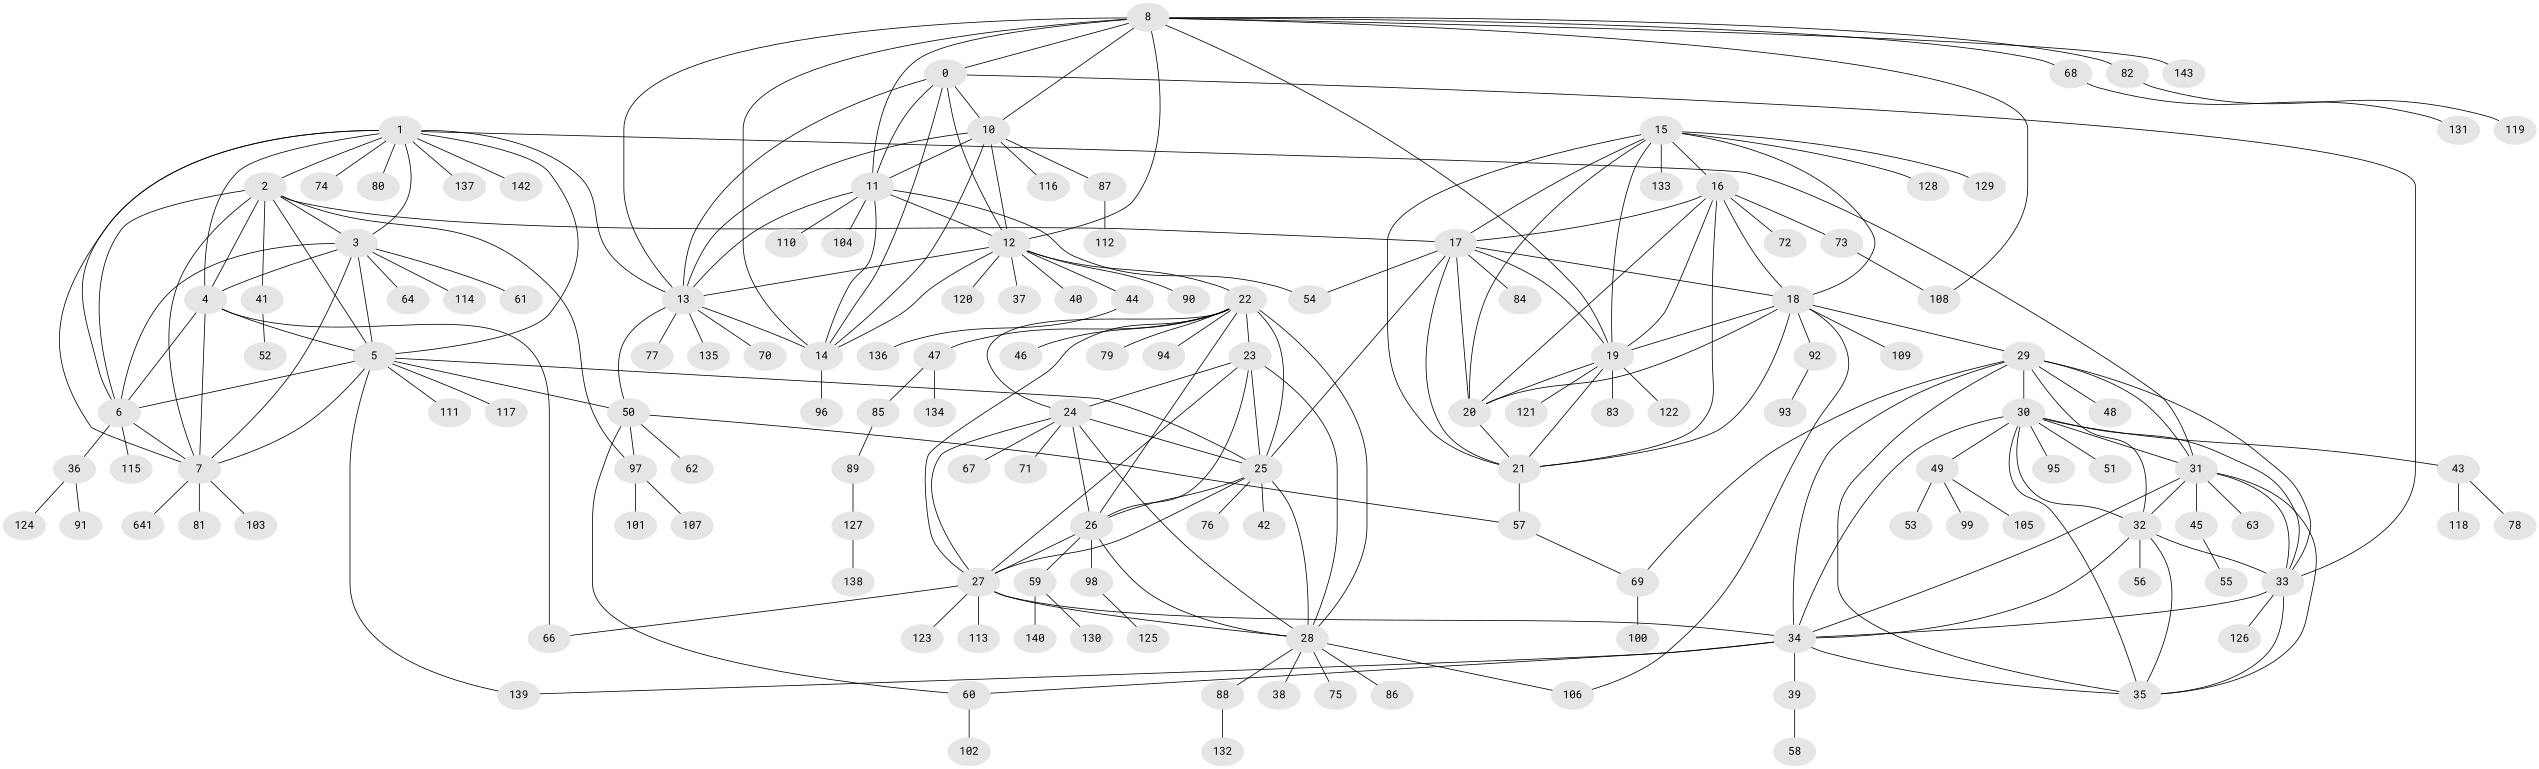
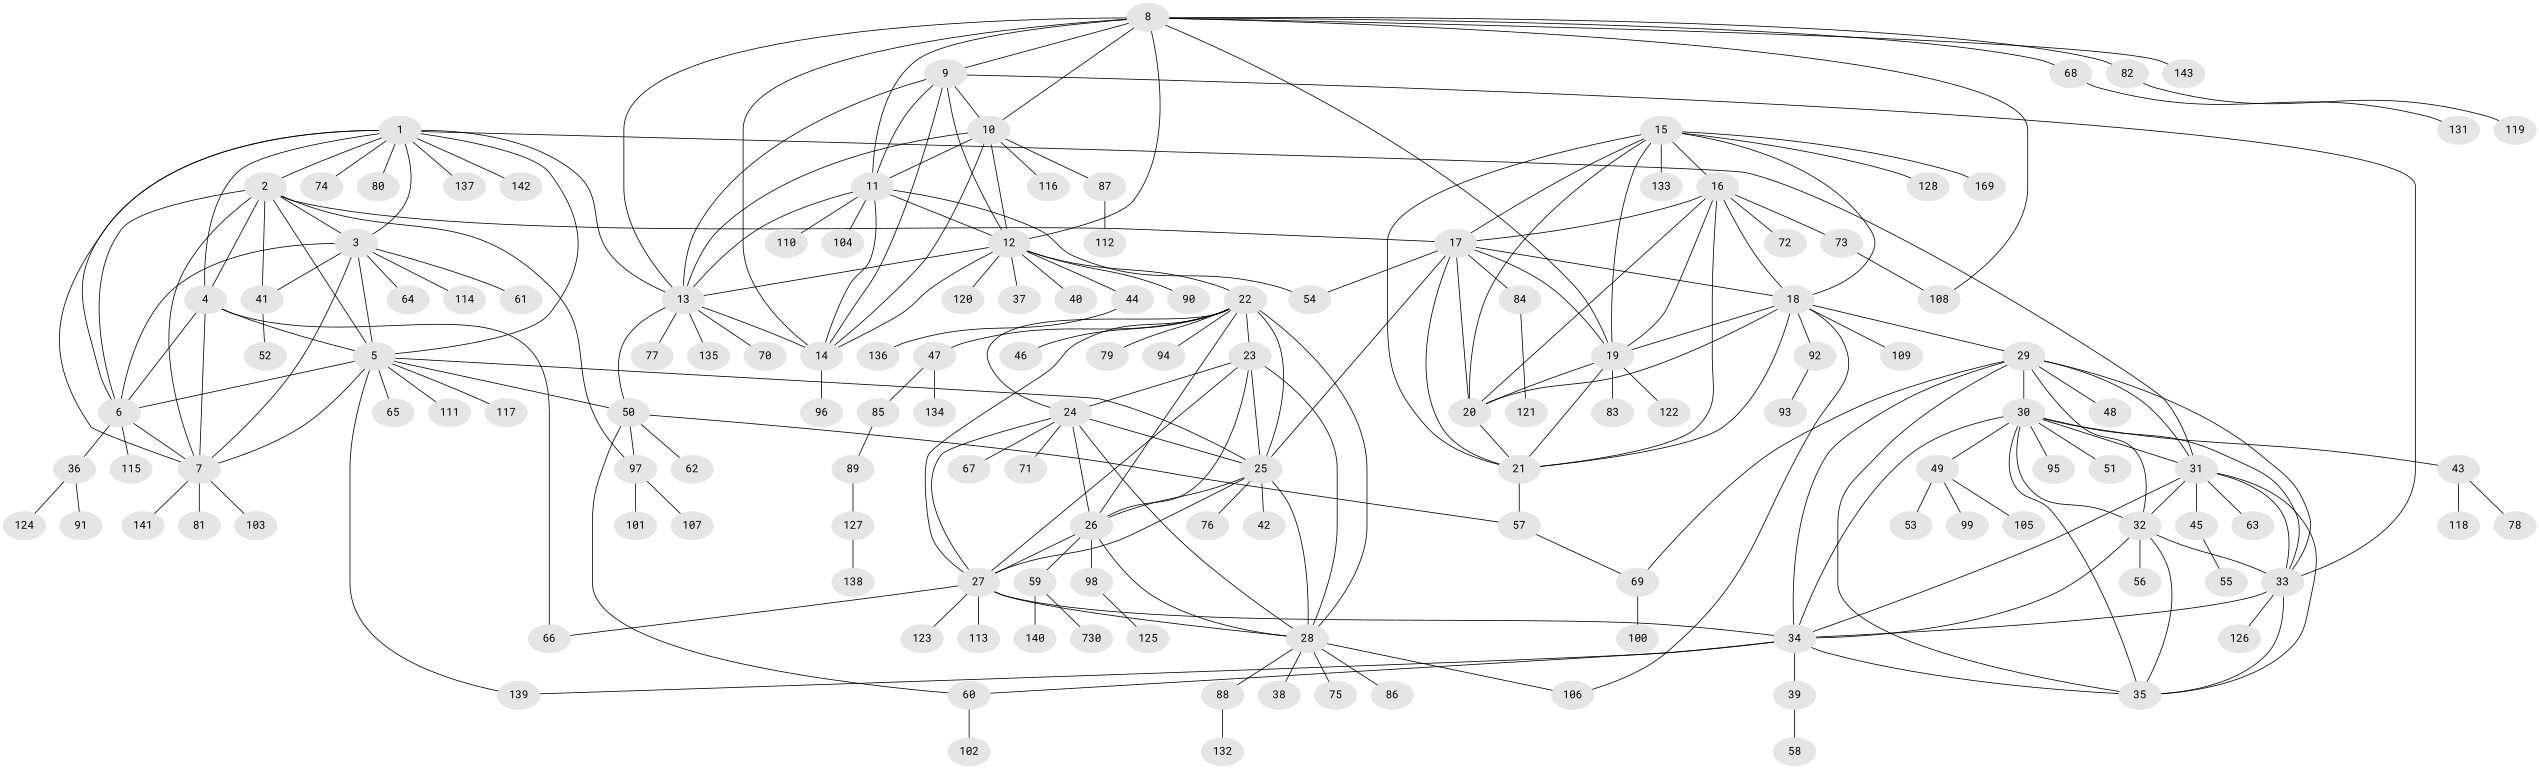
(946, 74) -> (946, 74)
(1985, 187) -> (1985, 187)
(279, 269) -> (309, 272)
(1579, 378) -> (1523, 356)
none -> (393, 413)
(143, 526) -> (143, 526)
(1092, 639) -> (1092, 639)
